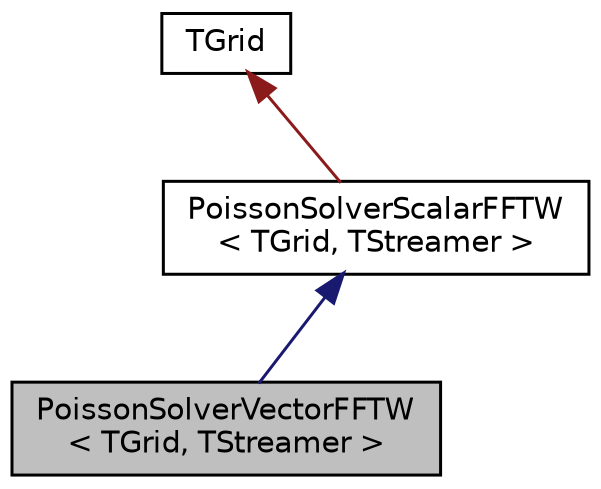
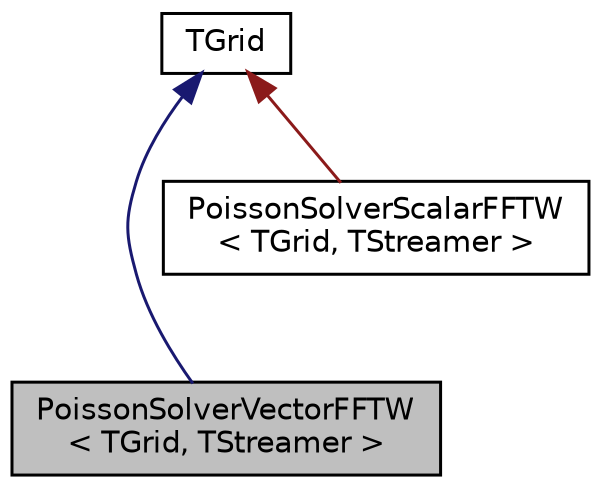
(292, 340) -> (129, 241)
